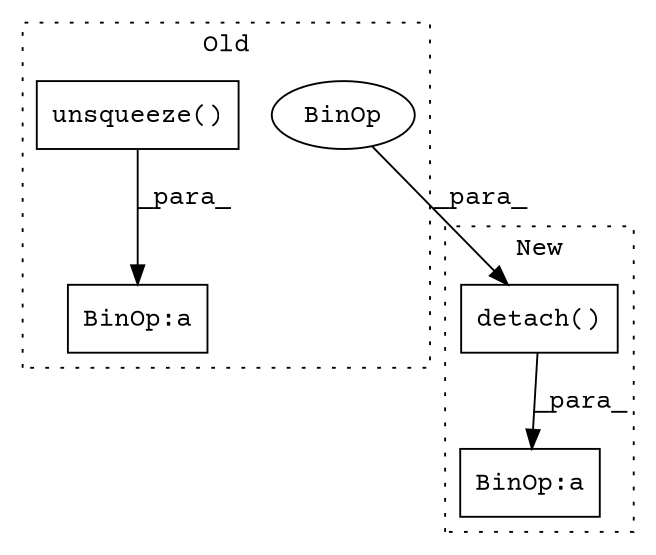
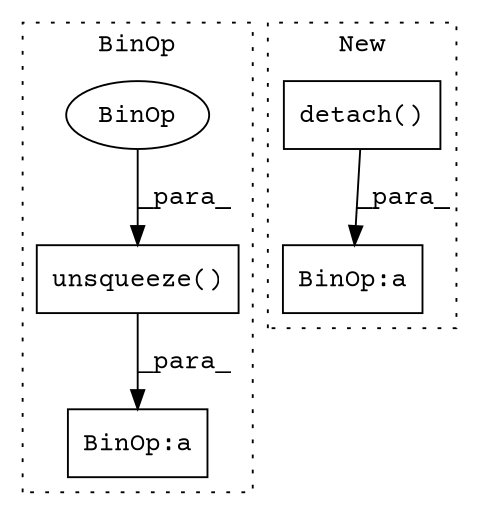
(226, 44) -> (138, 44)
(418, 193) -> (138, 188)
